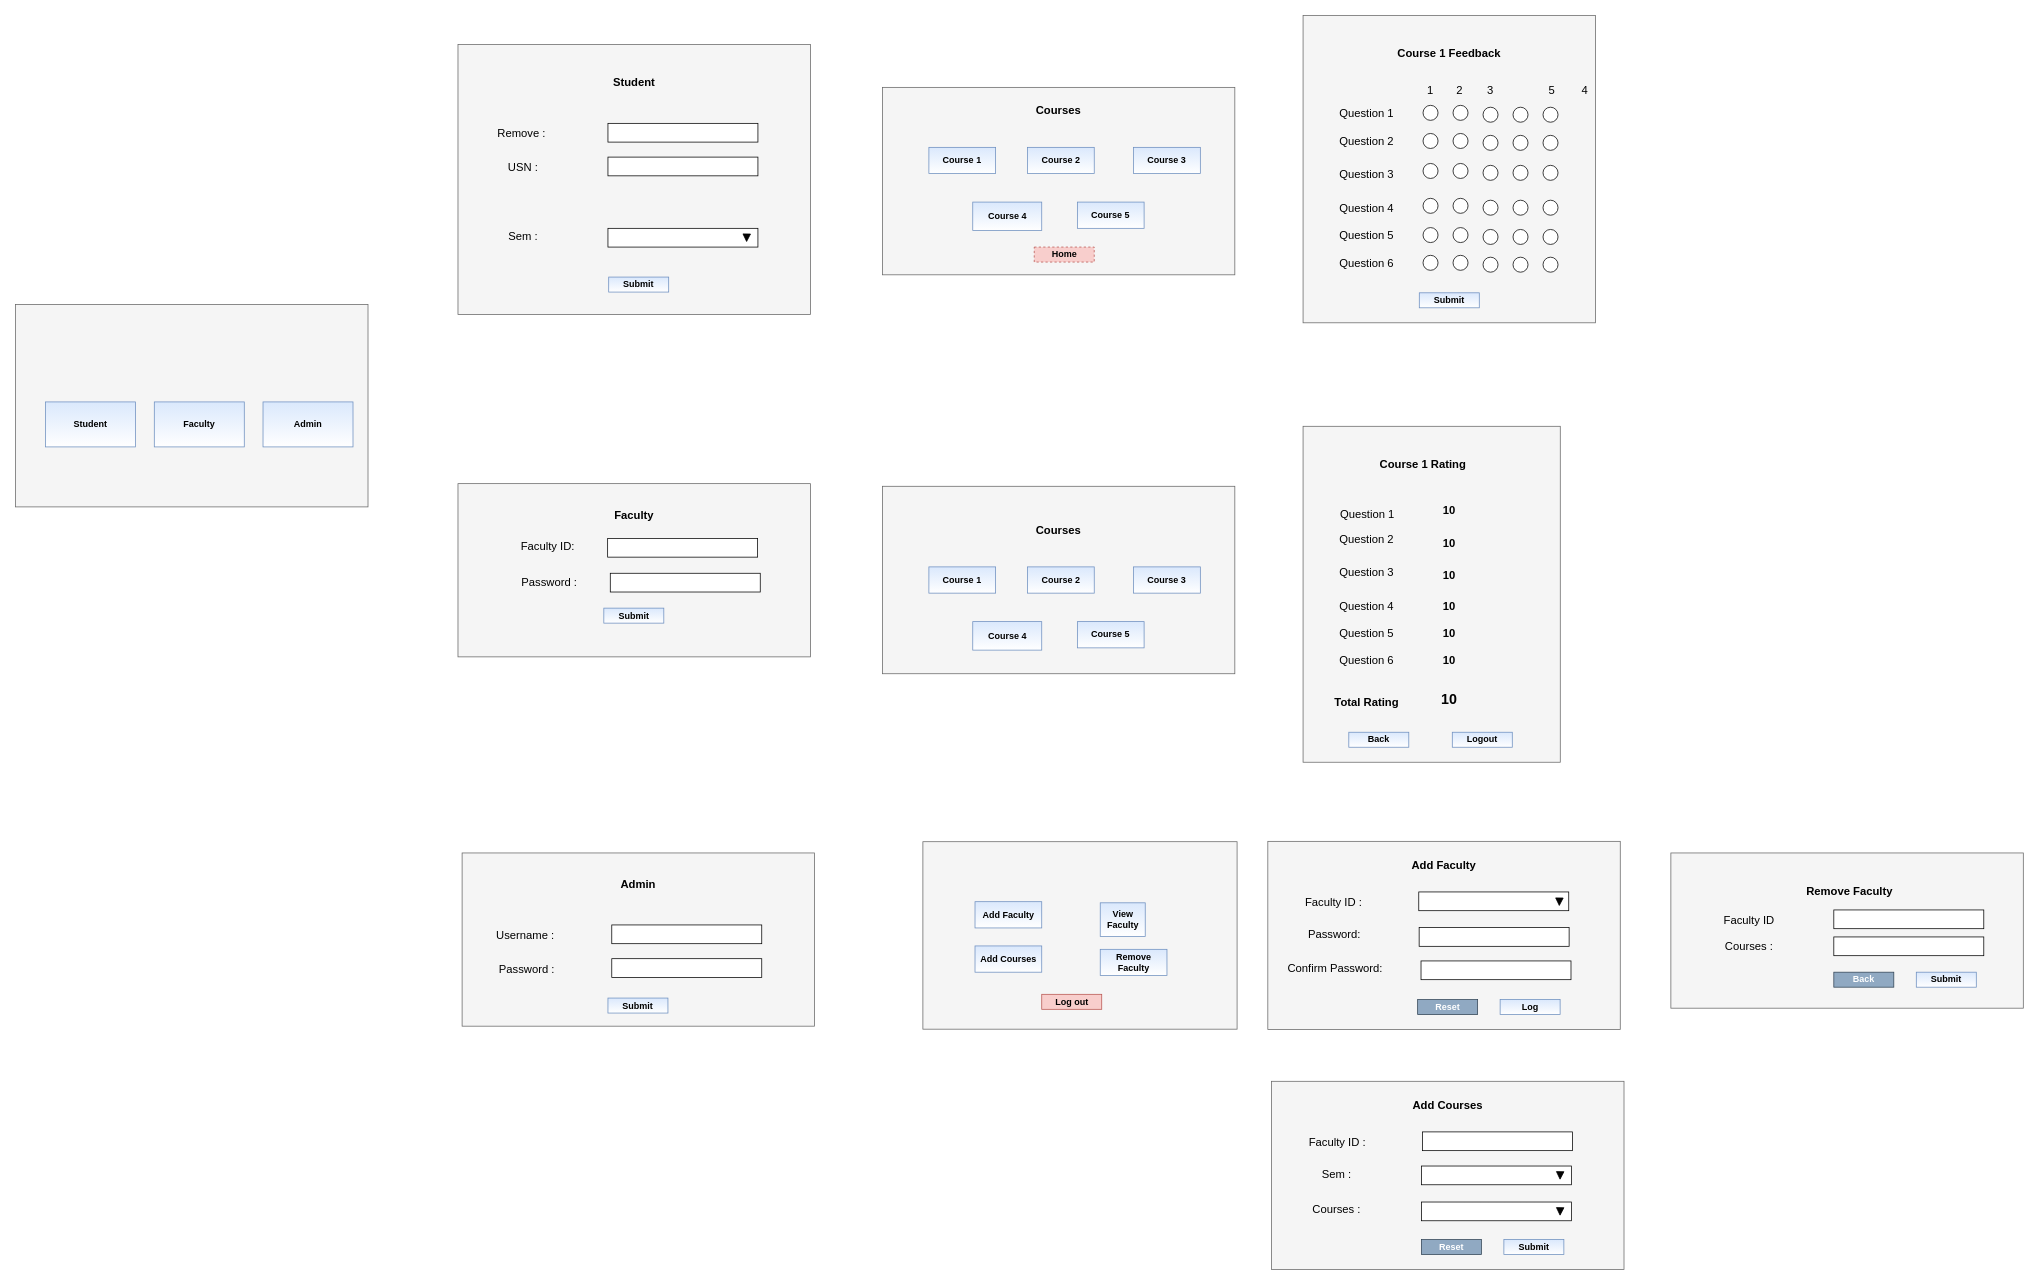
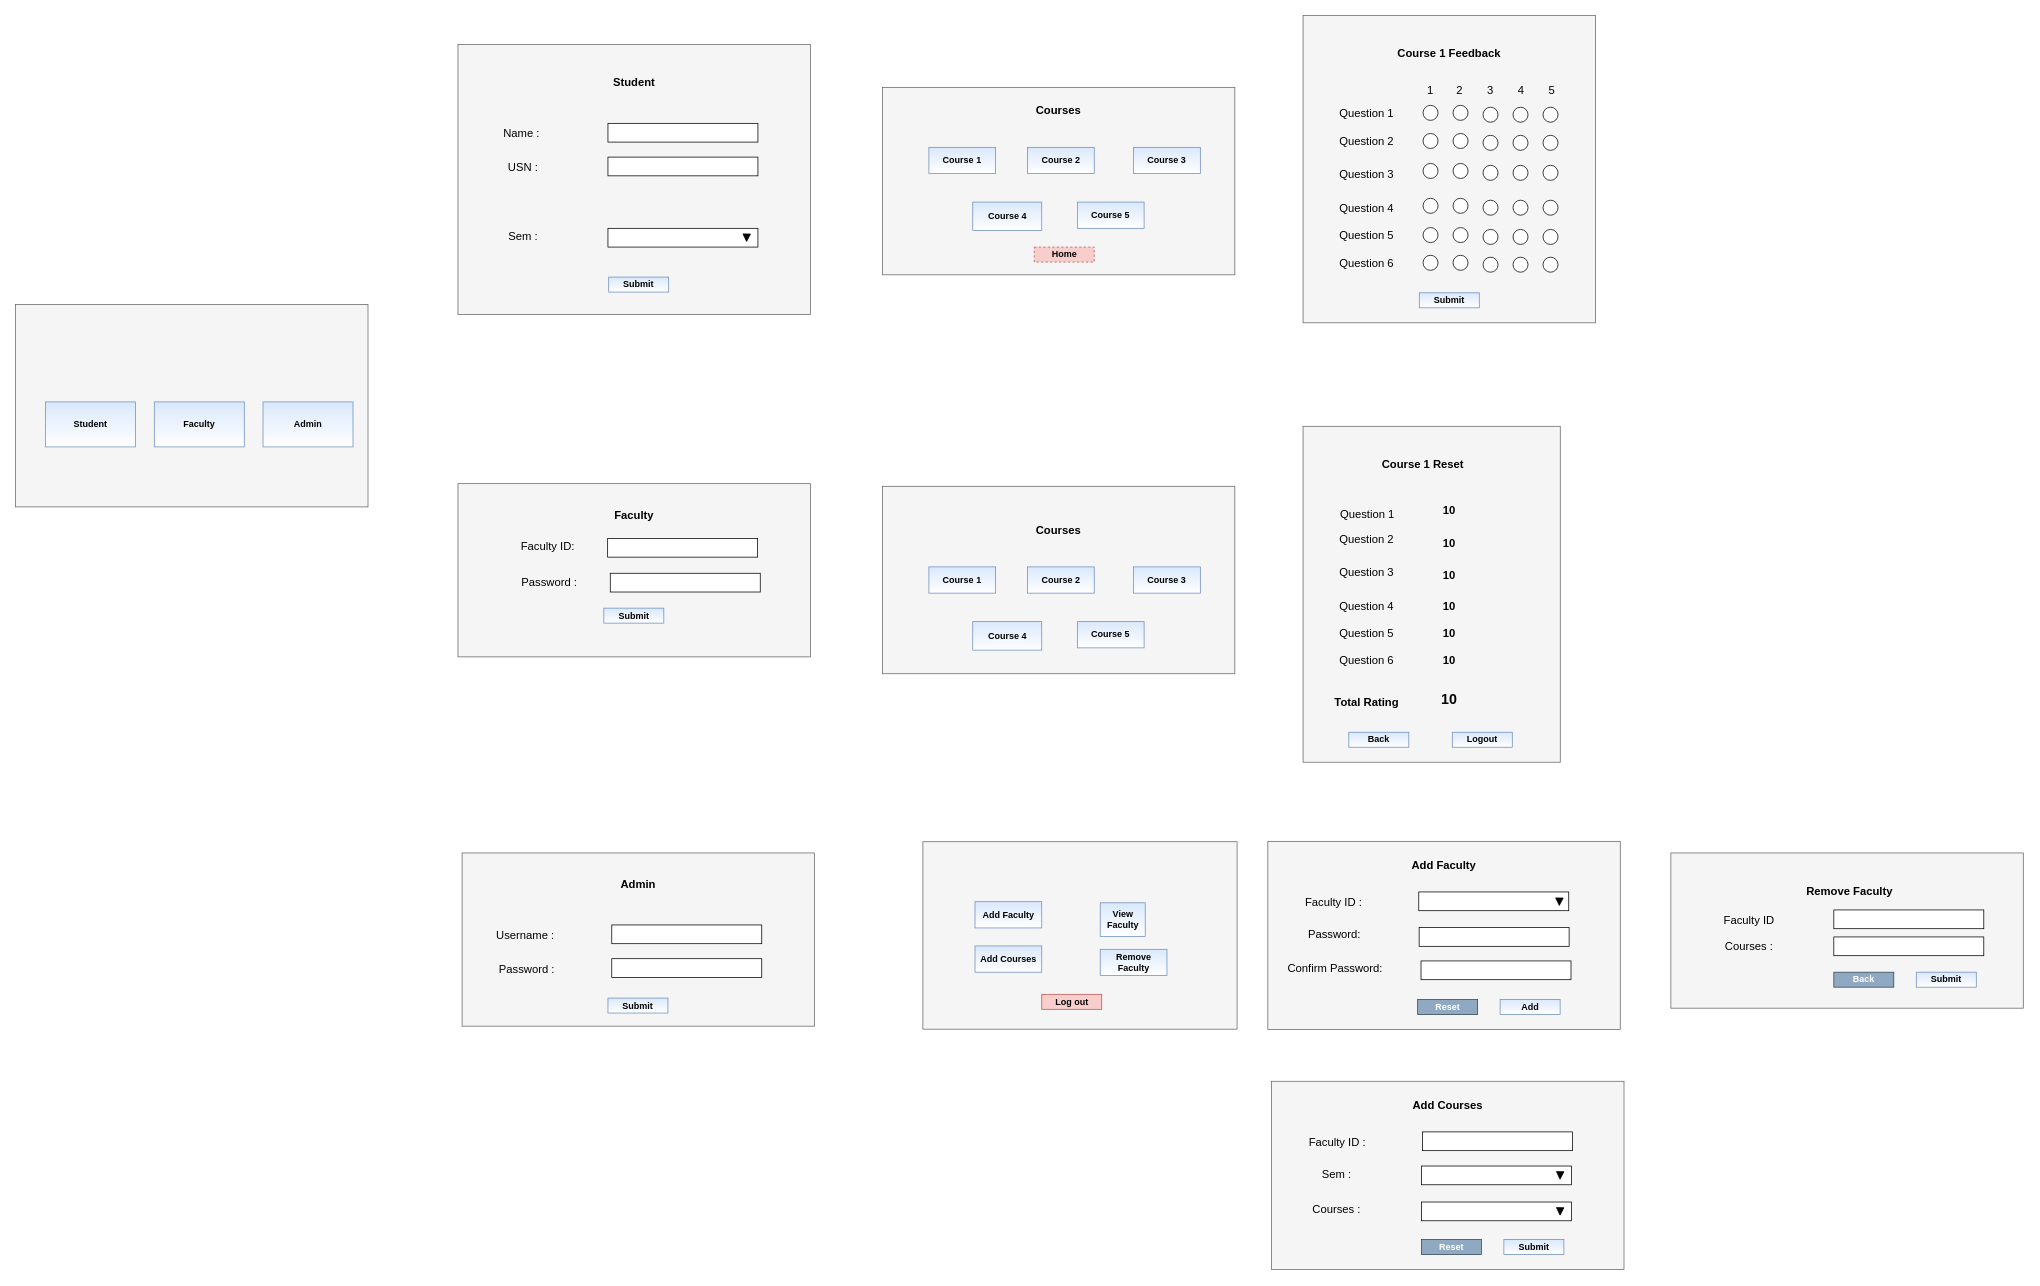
(1585, 90) -> (1521, 90)
(522, 133) -> (522, 133)
(1423, 464) -> (1423, 464)
(1530, 1008) -> (1530, 1008)
